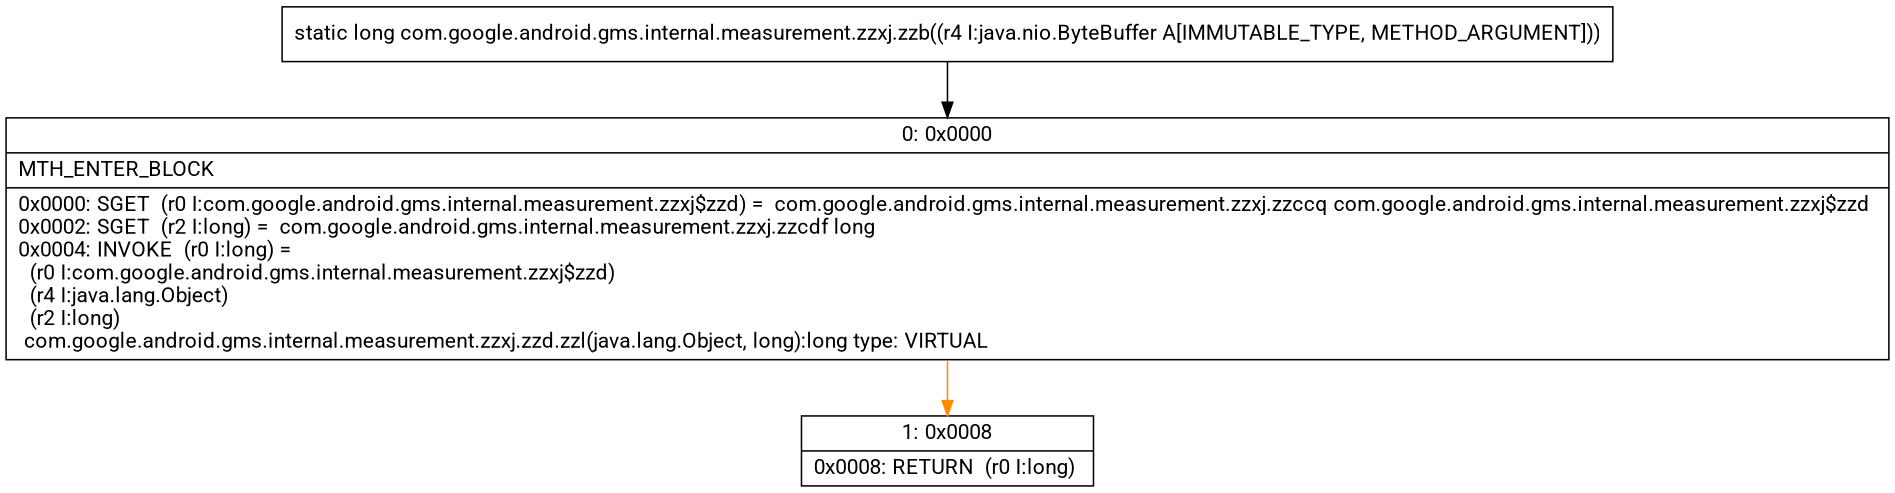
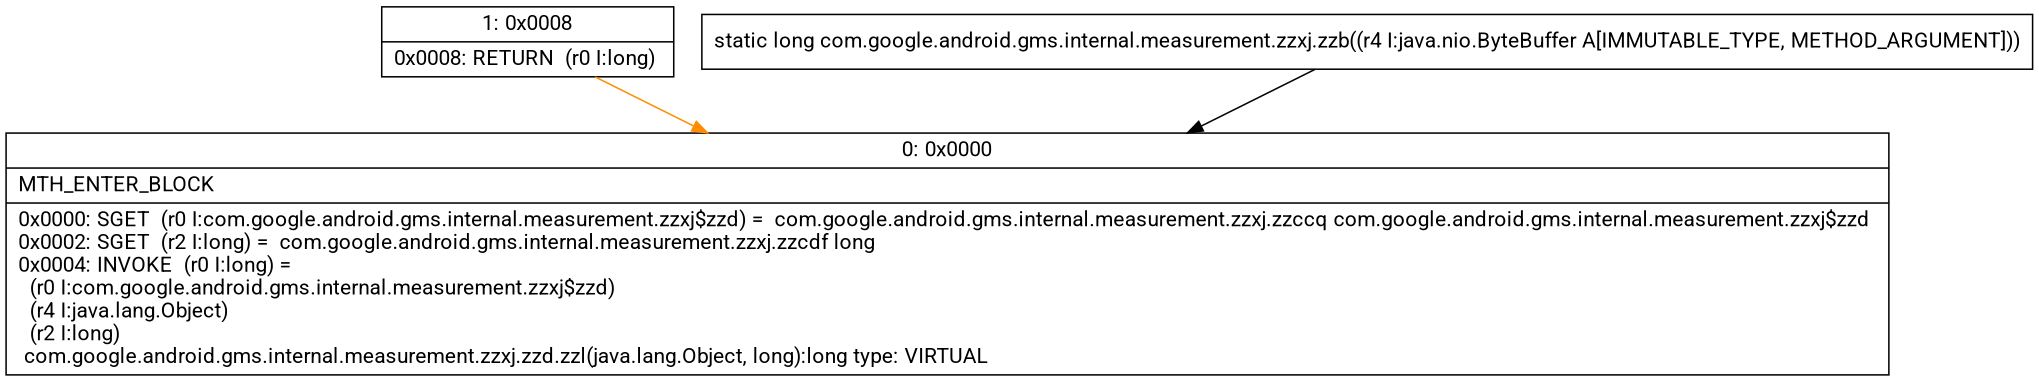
(947, 380) -> (644, 101)
